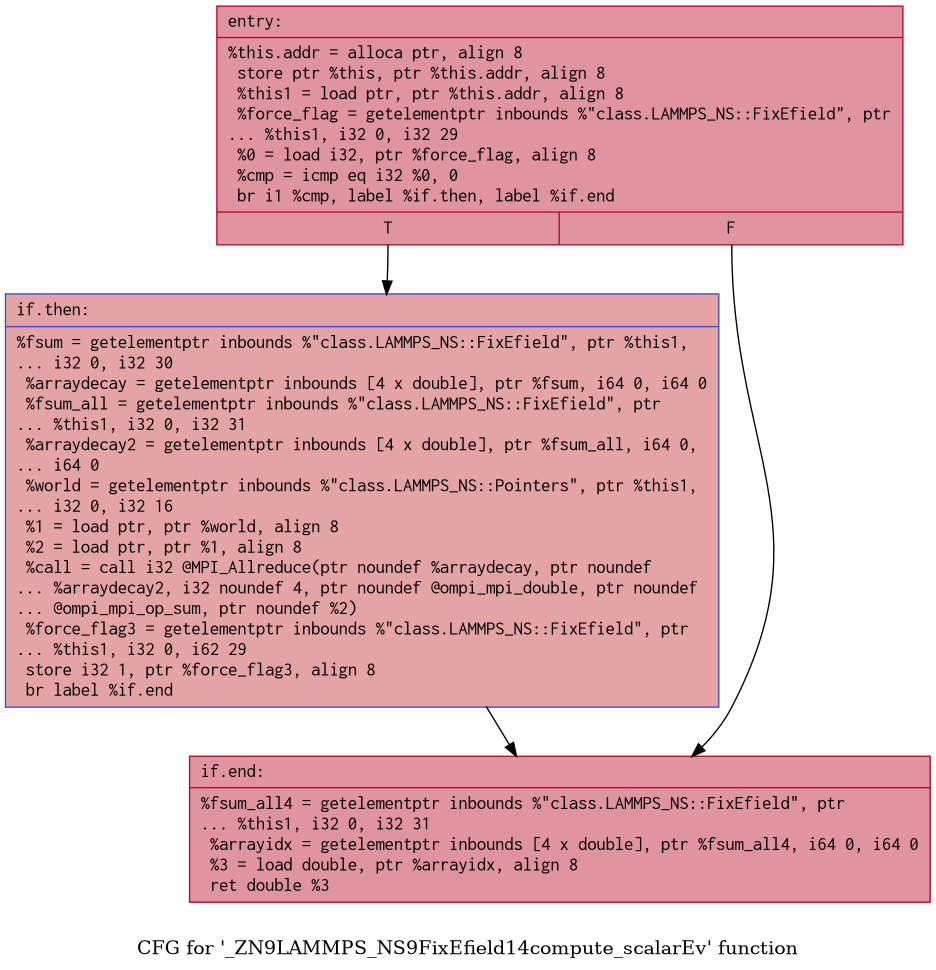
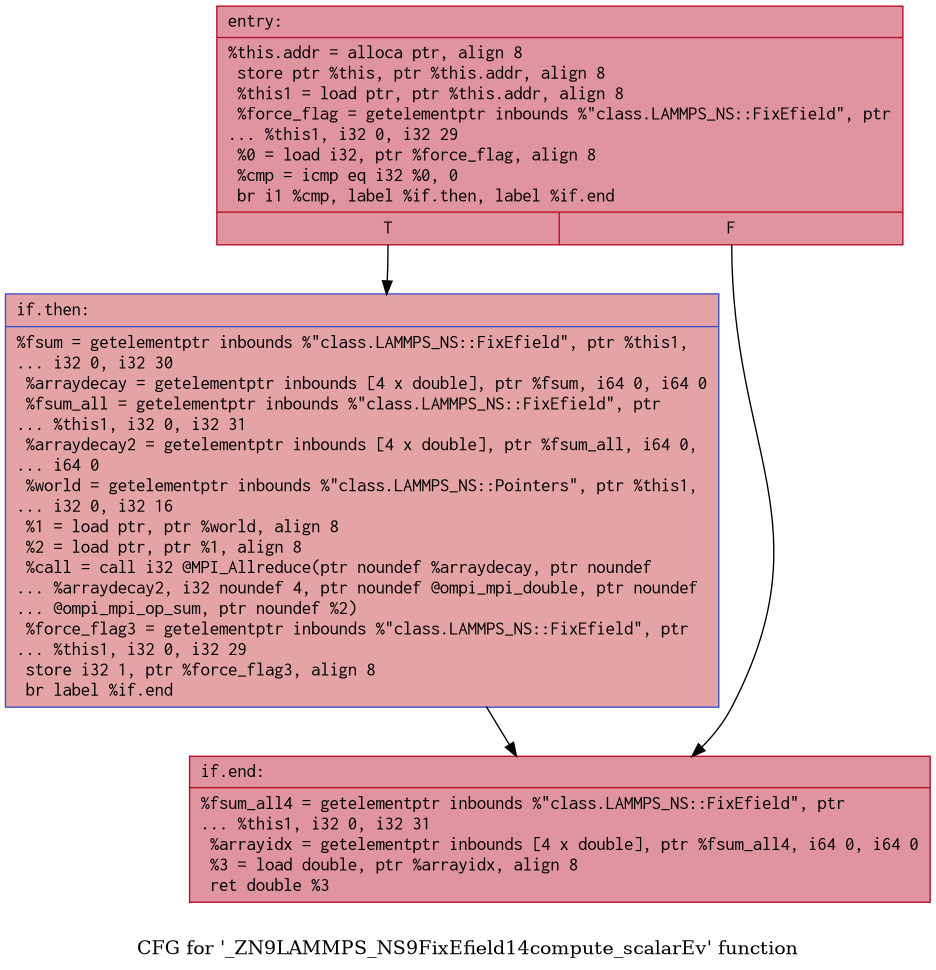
(132, 649) -> (132, 649)
